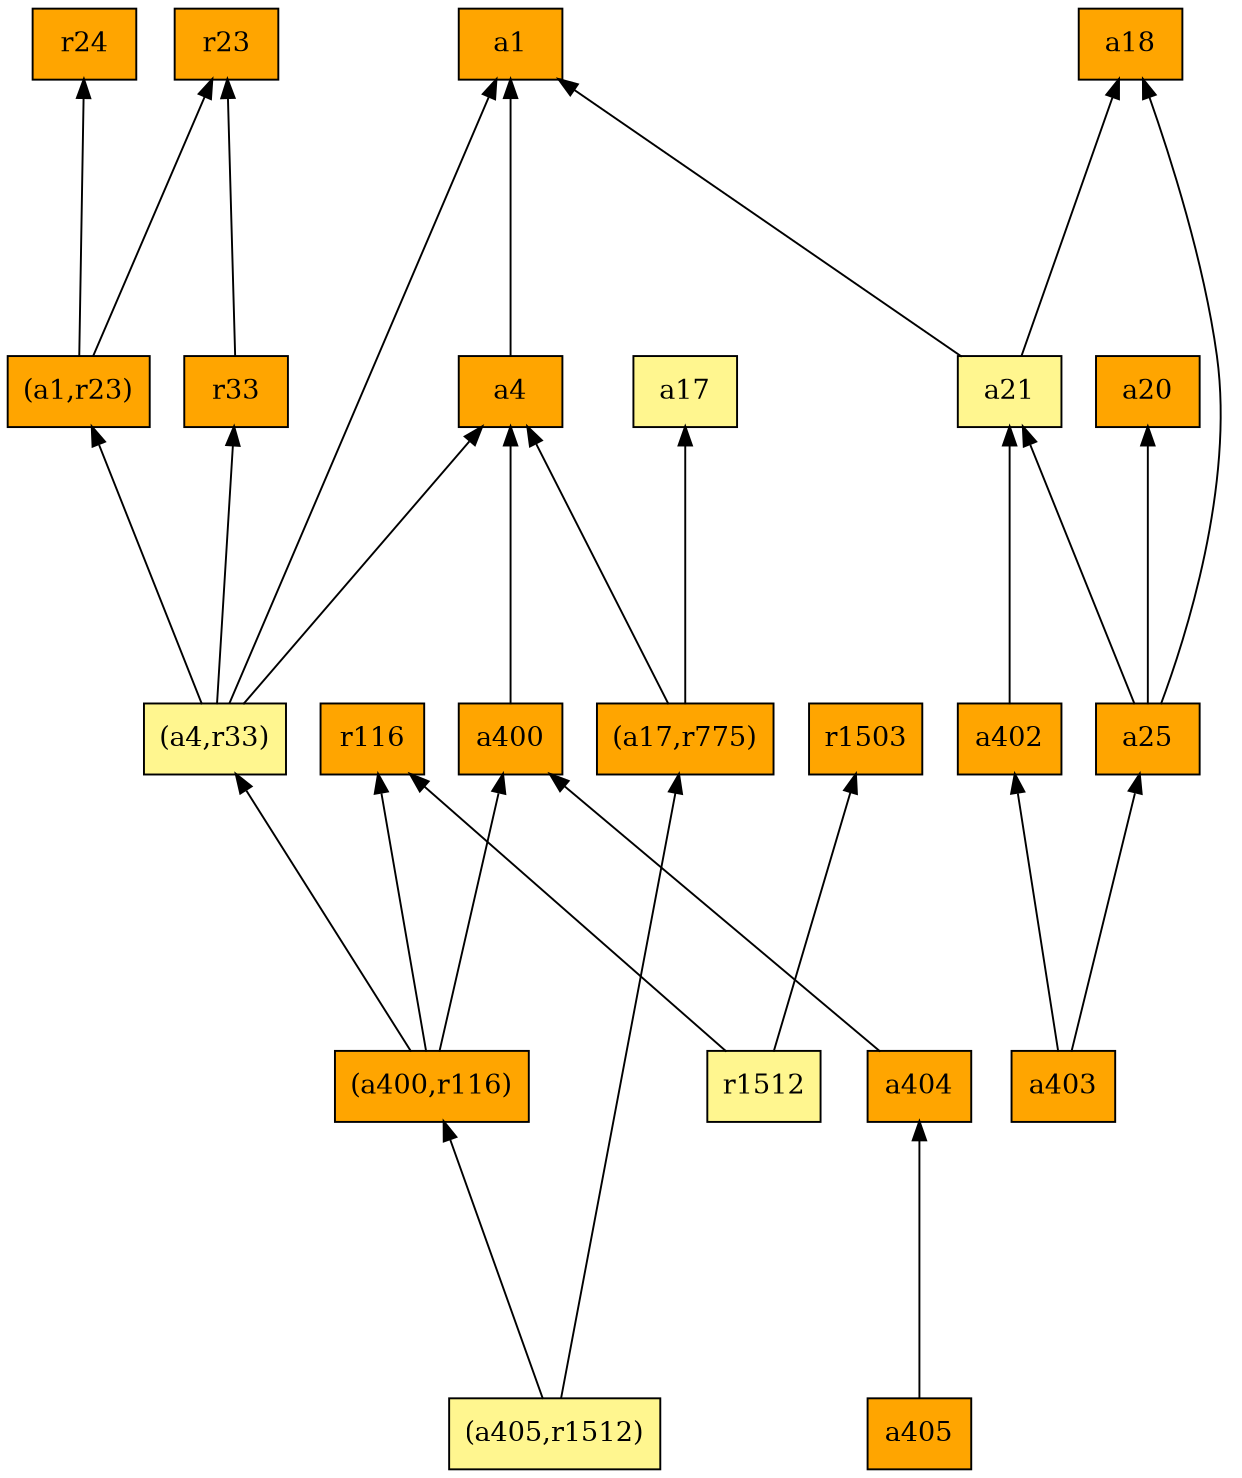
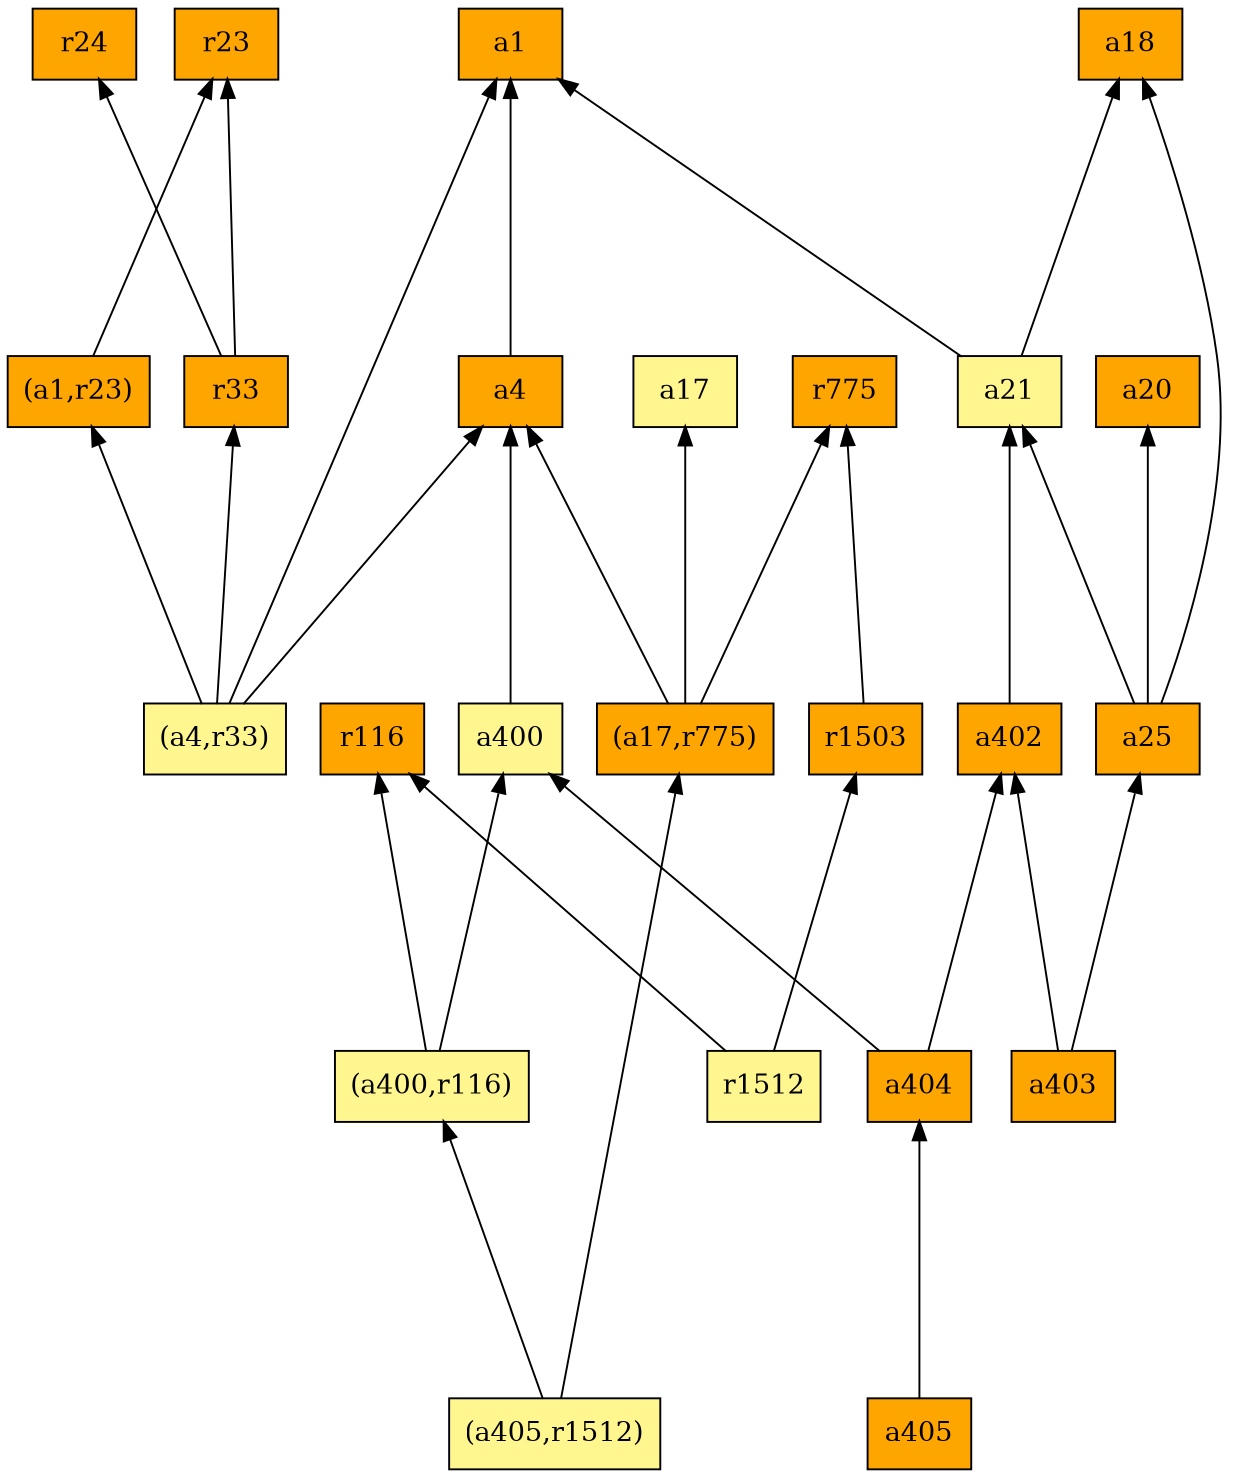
(81, 228) -> (164, 227)
none -> (845, 392)
(511, 739) -> (511, 739)
(329, 921) -> none
none -> (962, 922)
(432, 1086) -> (432, 1086)
